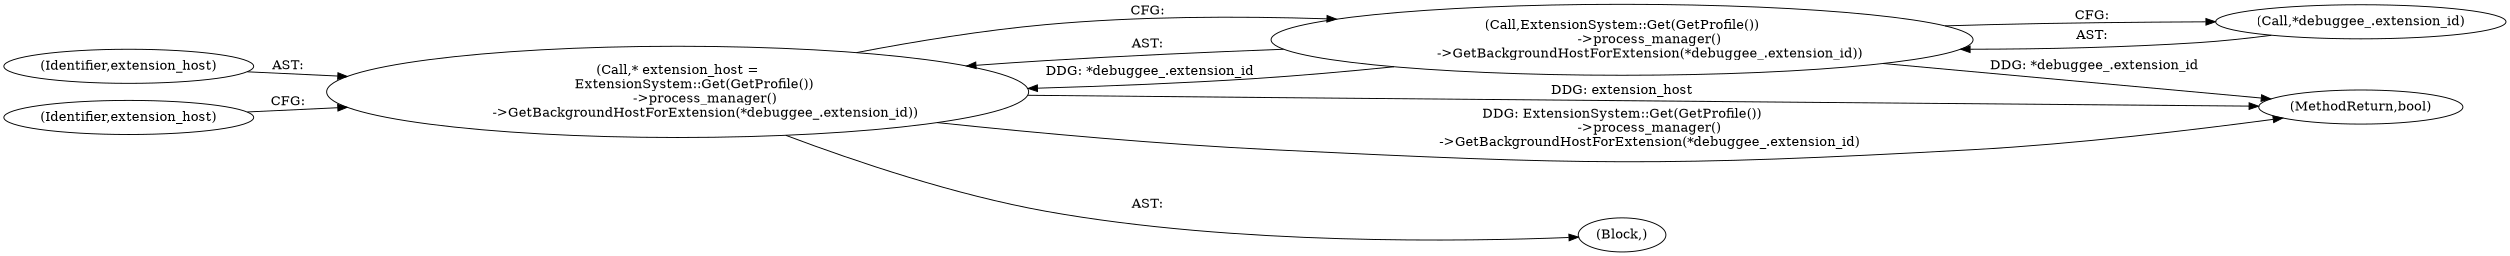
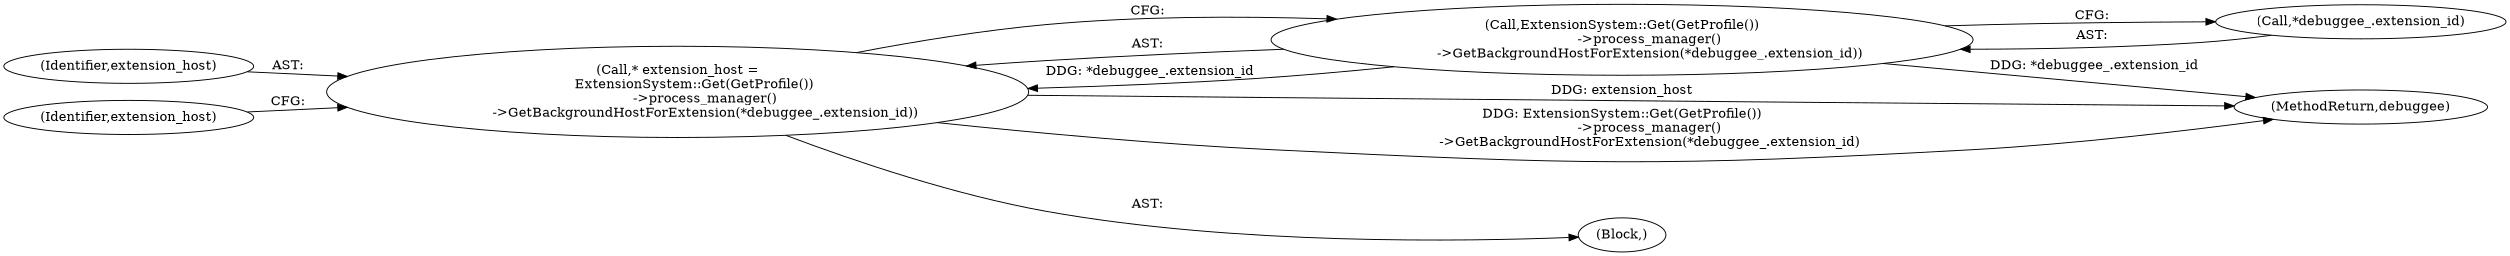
(2361, 107) -> (2361, 107)
